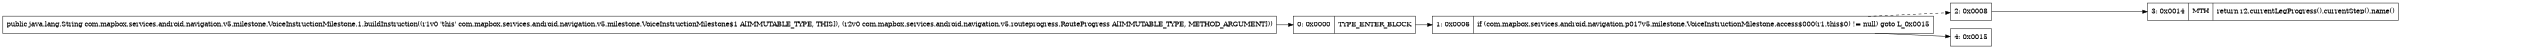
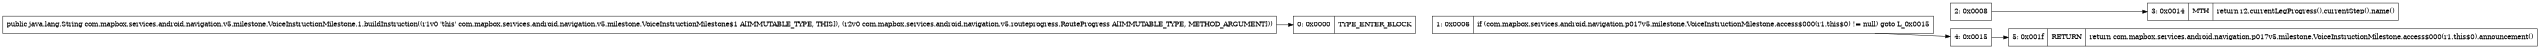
(1907, 15) -> none
(1421, 25) -> none
none -> (2273, 37)
